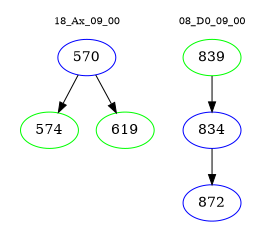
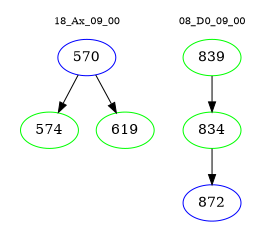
(212, 130) -> (212, 130)
